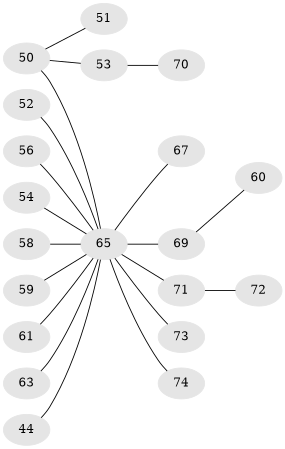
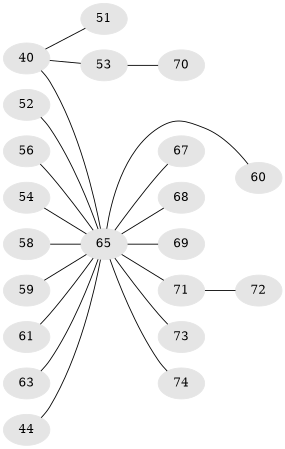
(27, 58) -> (27, 58)
none -> (181, 198)
(220, 211) -> (154, 131)
